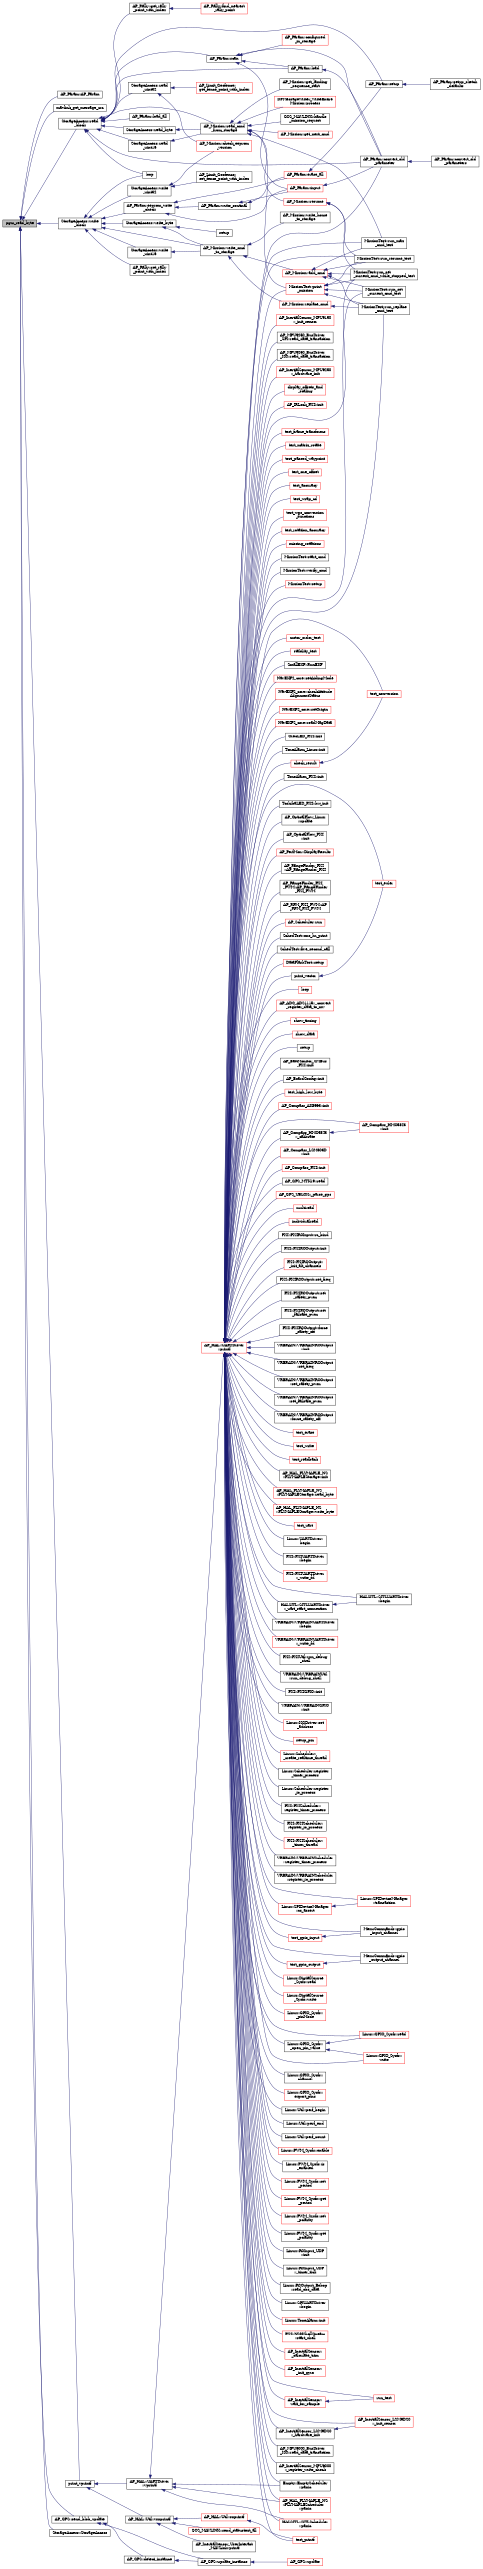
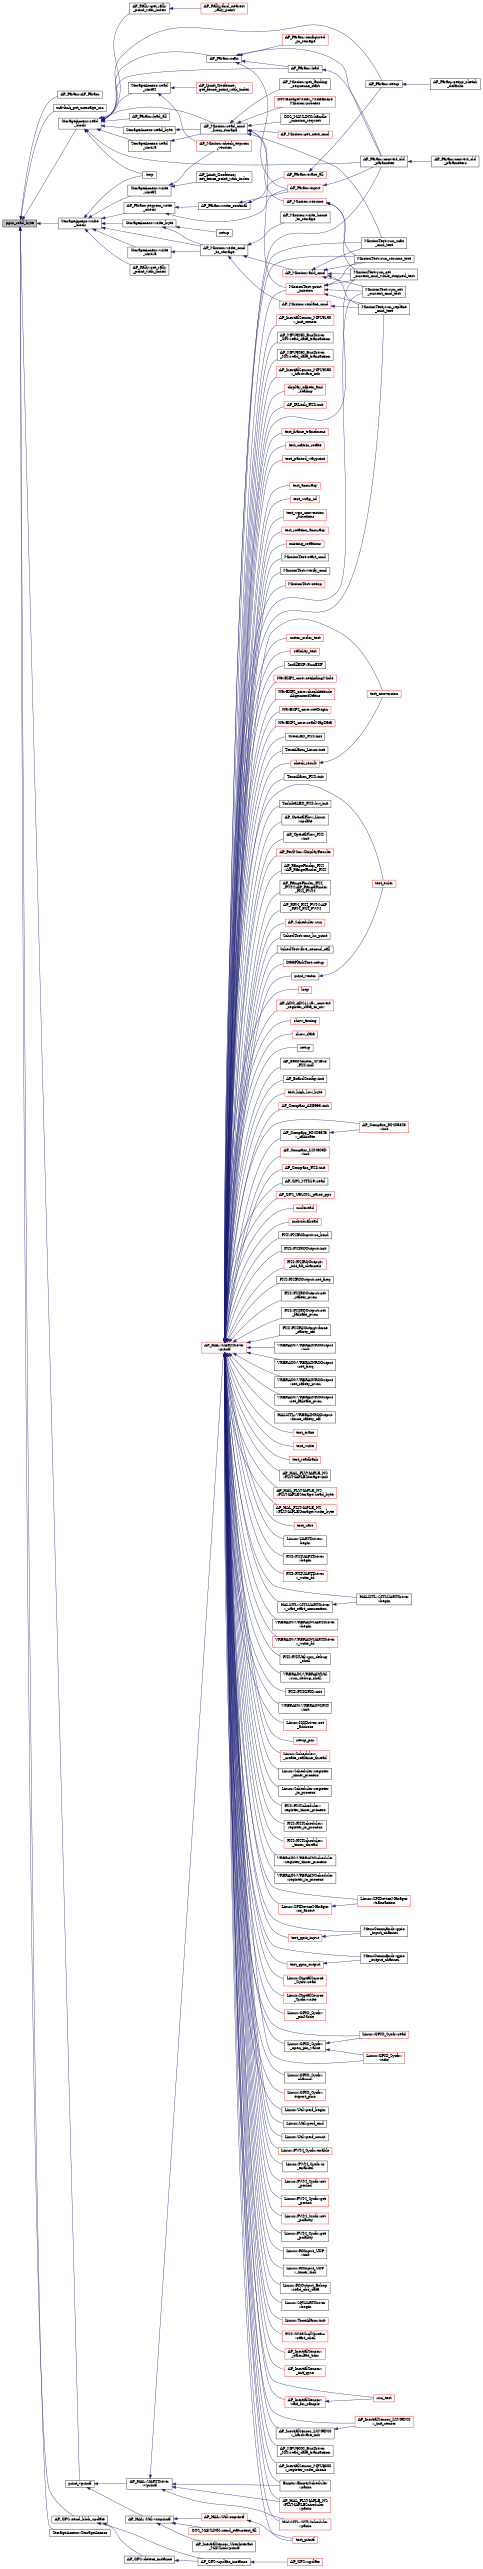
(232, 192) -> none
(305, 472) -> none
(305, 1417) -> (305, 1417)
